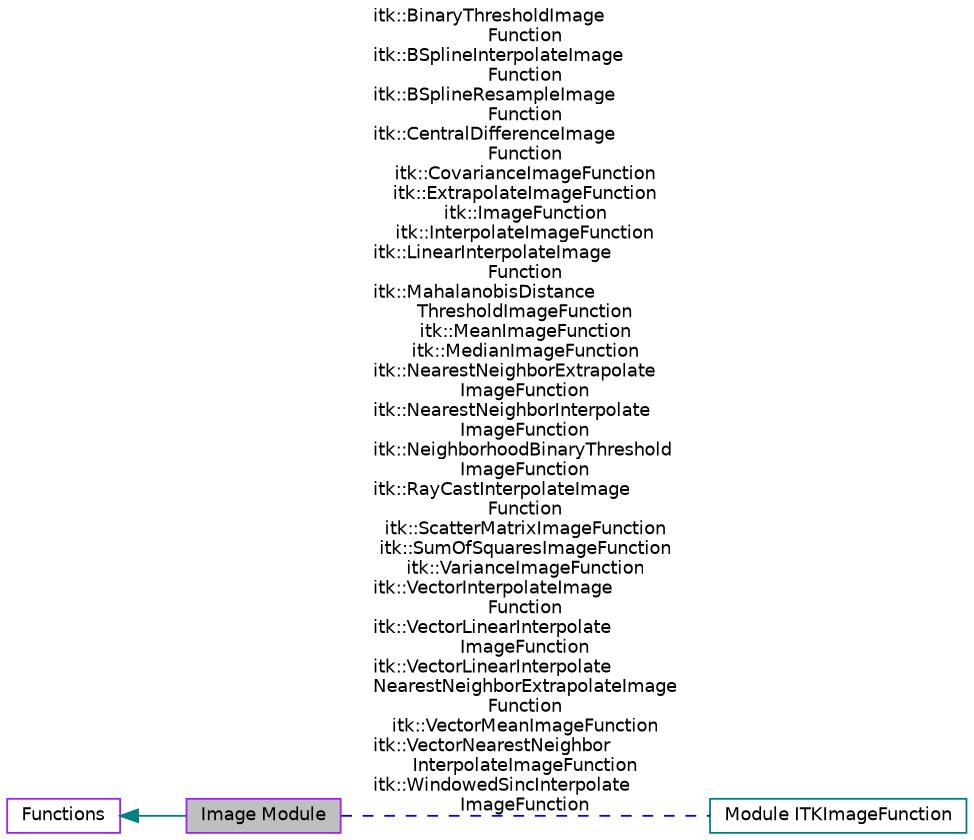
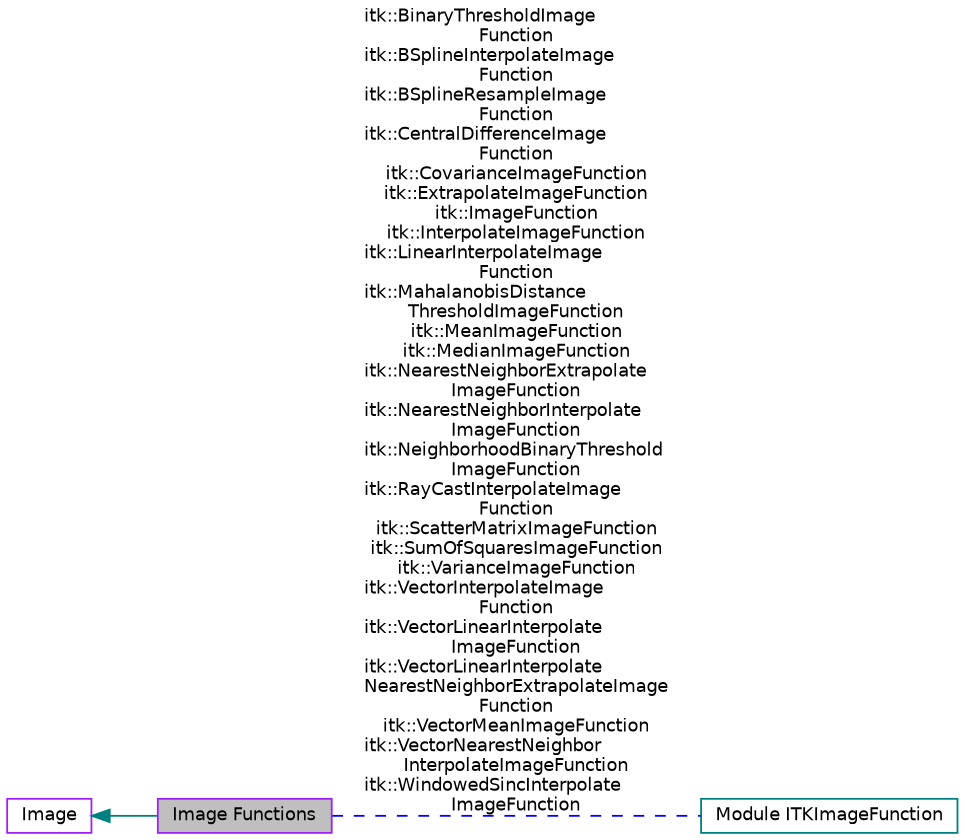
(64, 816) -> (49, 816)
(264, 816) -> (245, 816)
